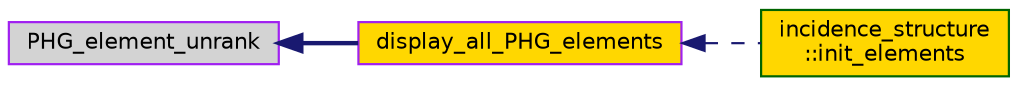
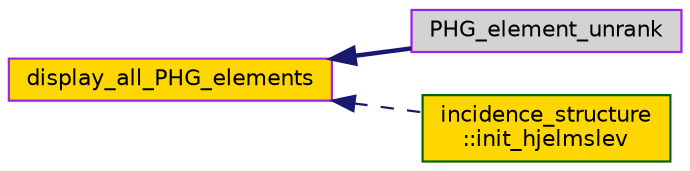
(330, 43) -> (383, 52)
(885, 43) -> (546, 128)
